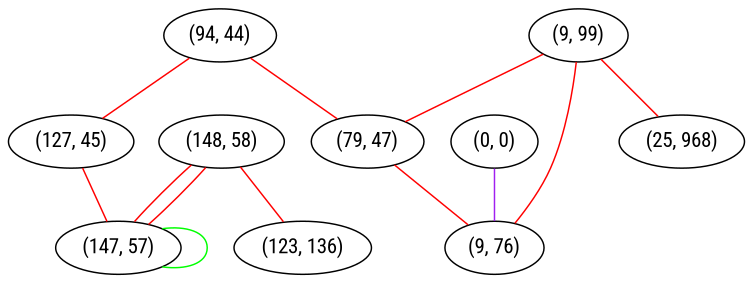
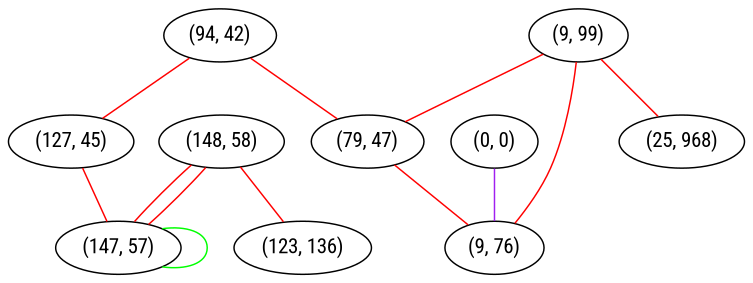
(220, 35) -> (220, 35)
